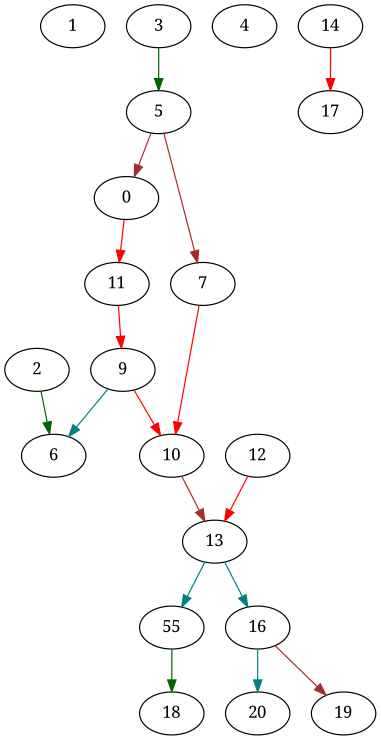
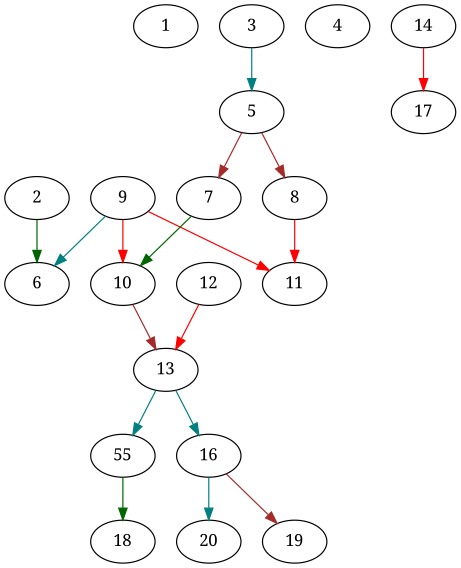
(159, 63) -> (252, 63)
(126, 198) -> (295, 198)
(119, 321) -> (203, 238)
(188, 364) -> (170, 237)
